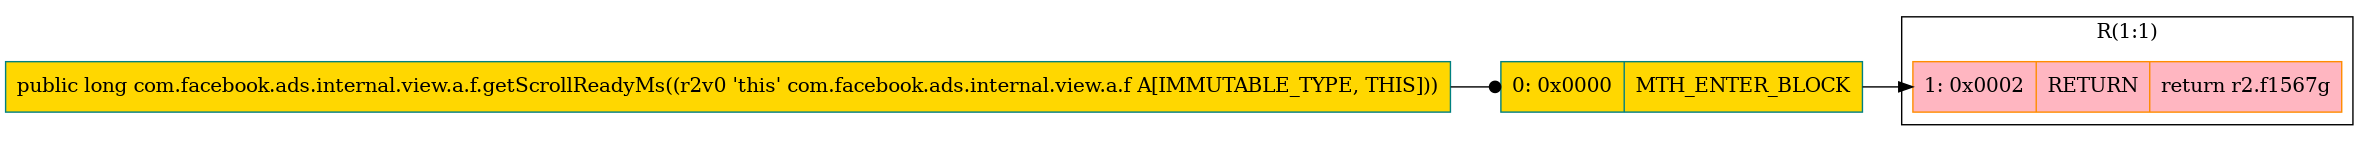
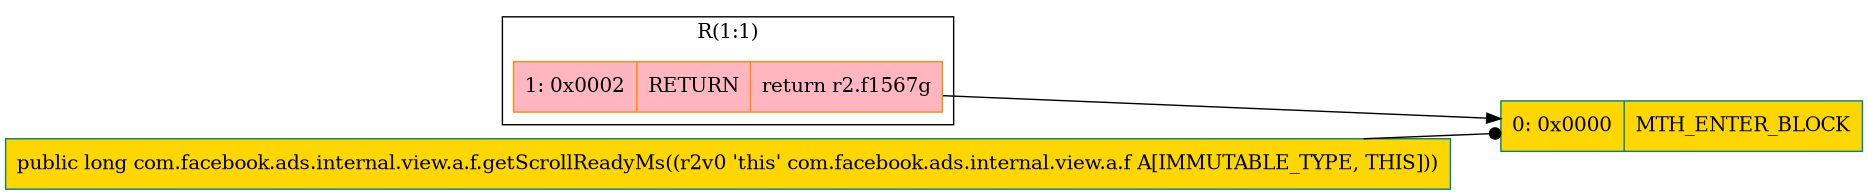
(1881, 87) -> (1215, 107)
